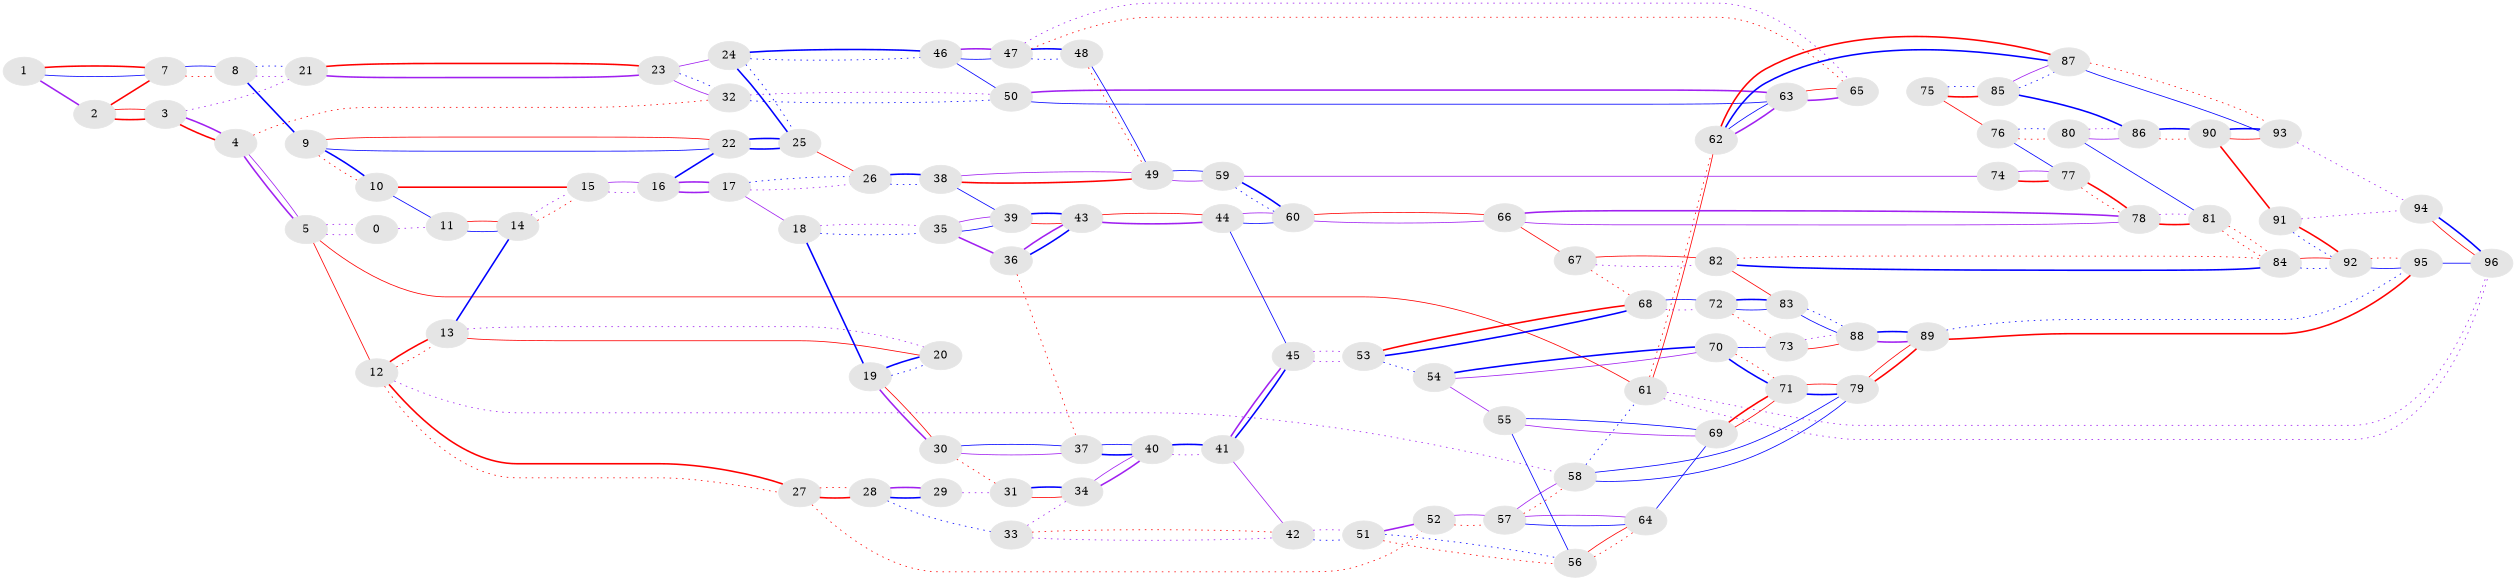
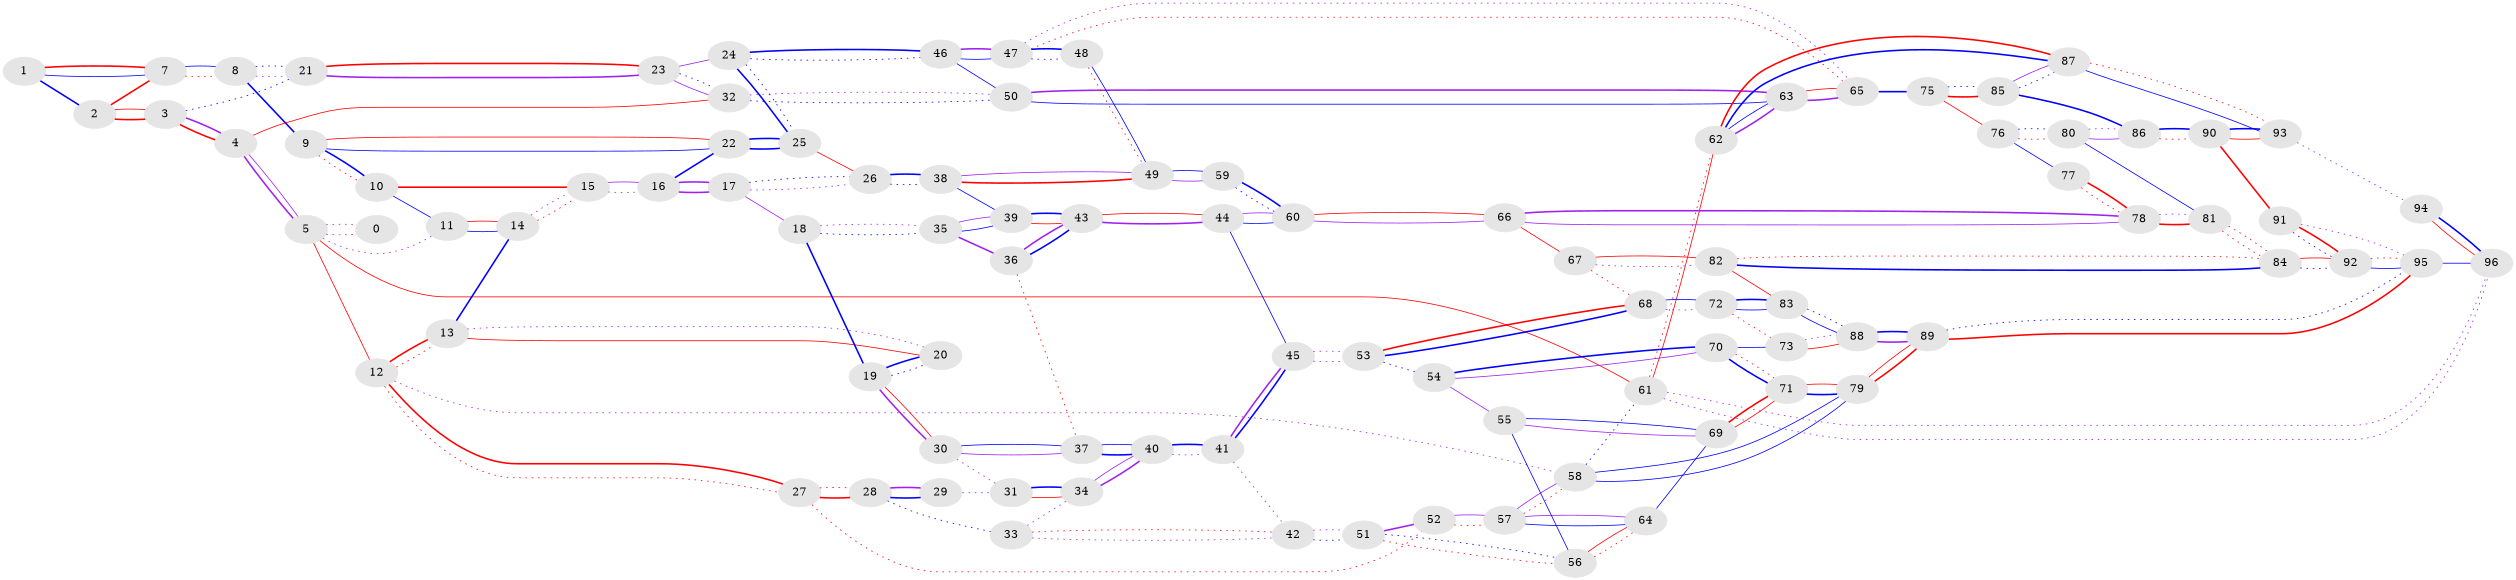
none -> (1893, 92)
(60, 93) -> (60, 93)
(238, 98) -> (238, 98)
(479, 107) -> (479, 107)
(1998, 176) -> none
(2351, 214) -> (2353, 236)
(412, 228) -> (378, 254)
(976, 471) -> (976, 471)
(1258, 492) -> (1258, 492)
